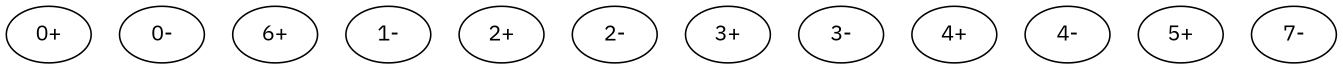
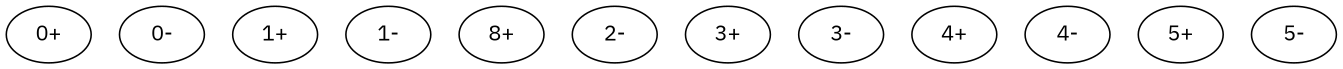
(275, 35) -> (275, 35)
(502, 35) -> (502, 35)
(1294, 35) -> (1294, 35)
